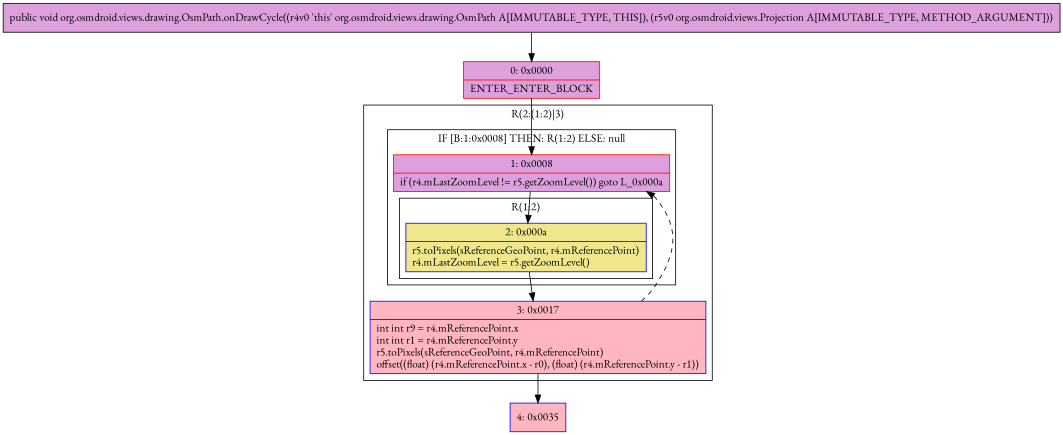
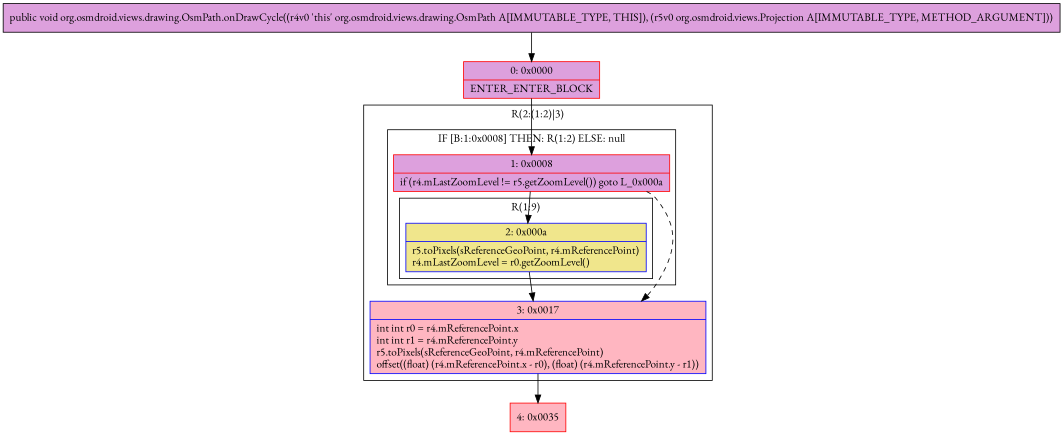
(526, 207) -> (526, 207)
(671, 253) -> (671, 254)
(501, 262) -> (501, 262)
(448, 328) -> (448, 328)
(538, 417) -> (538, 417)
